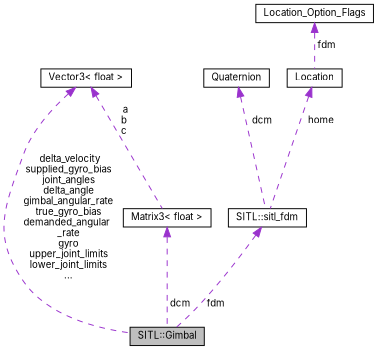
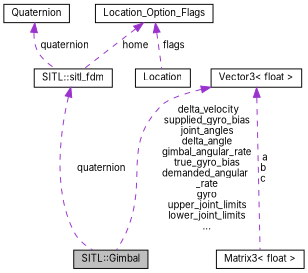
(325, 46) -> (173, 46)
(261, 121) -> (64, 46)
(289, 153) -> (110, 49)
(167, 282) -> none
(214, 304) -> (100, 169)
